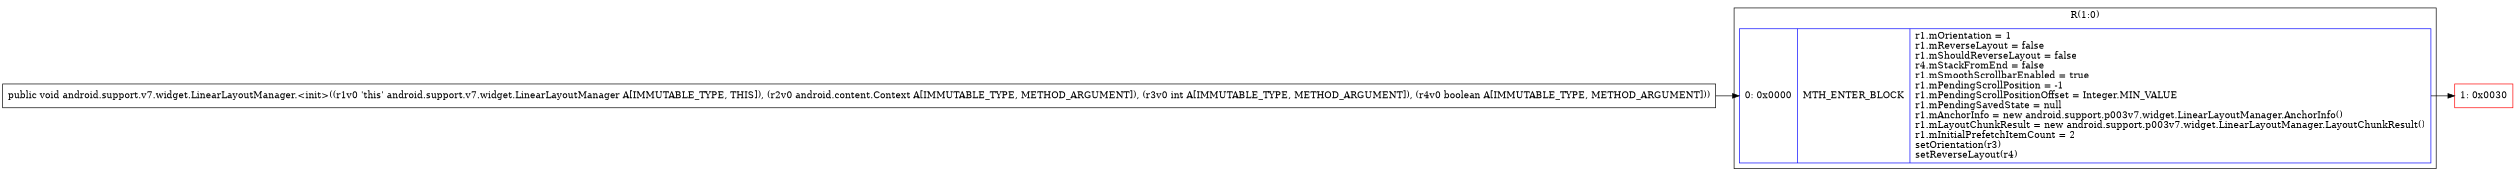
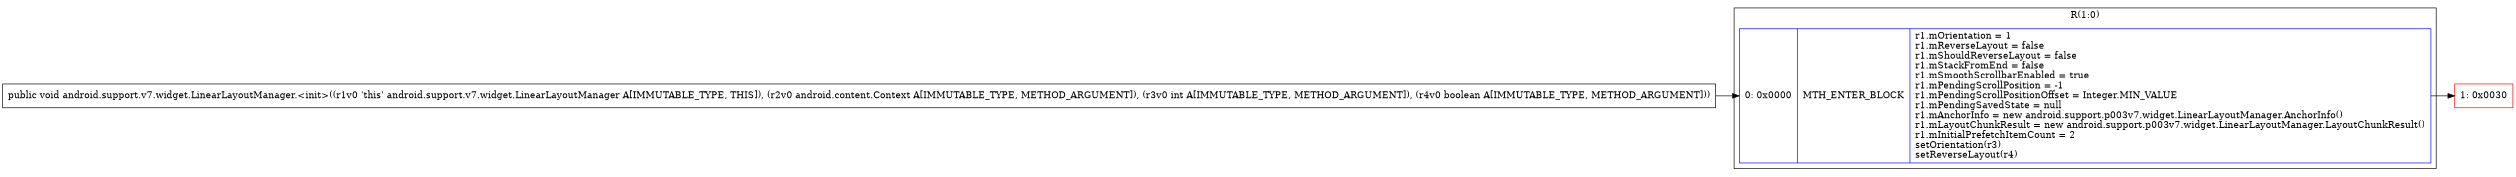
(1980, 66) -> (1980, 66)
